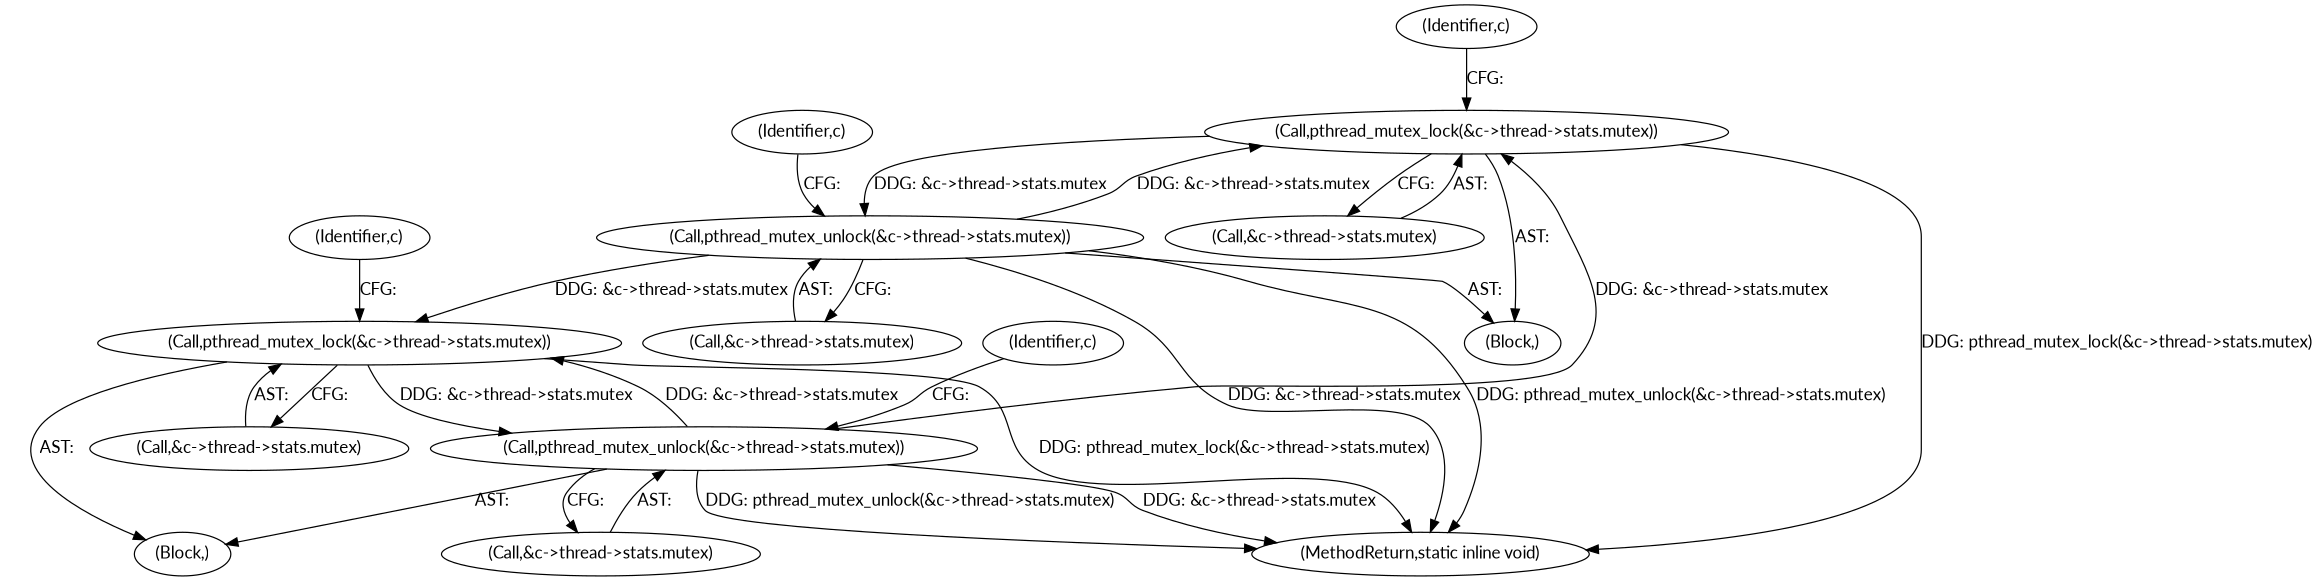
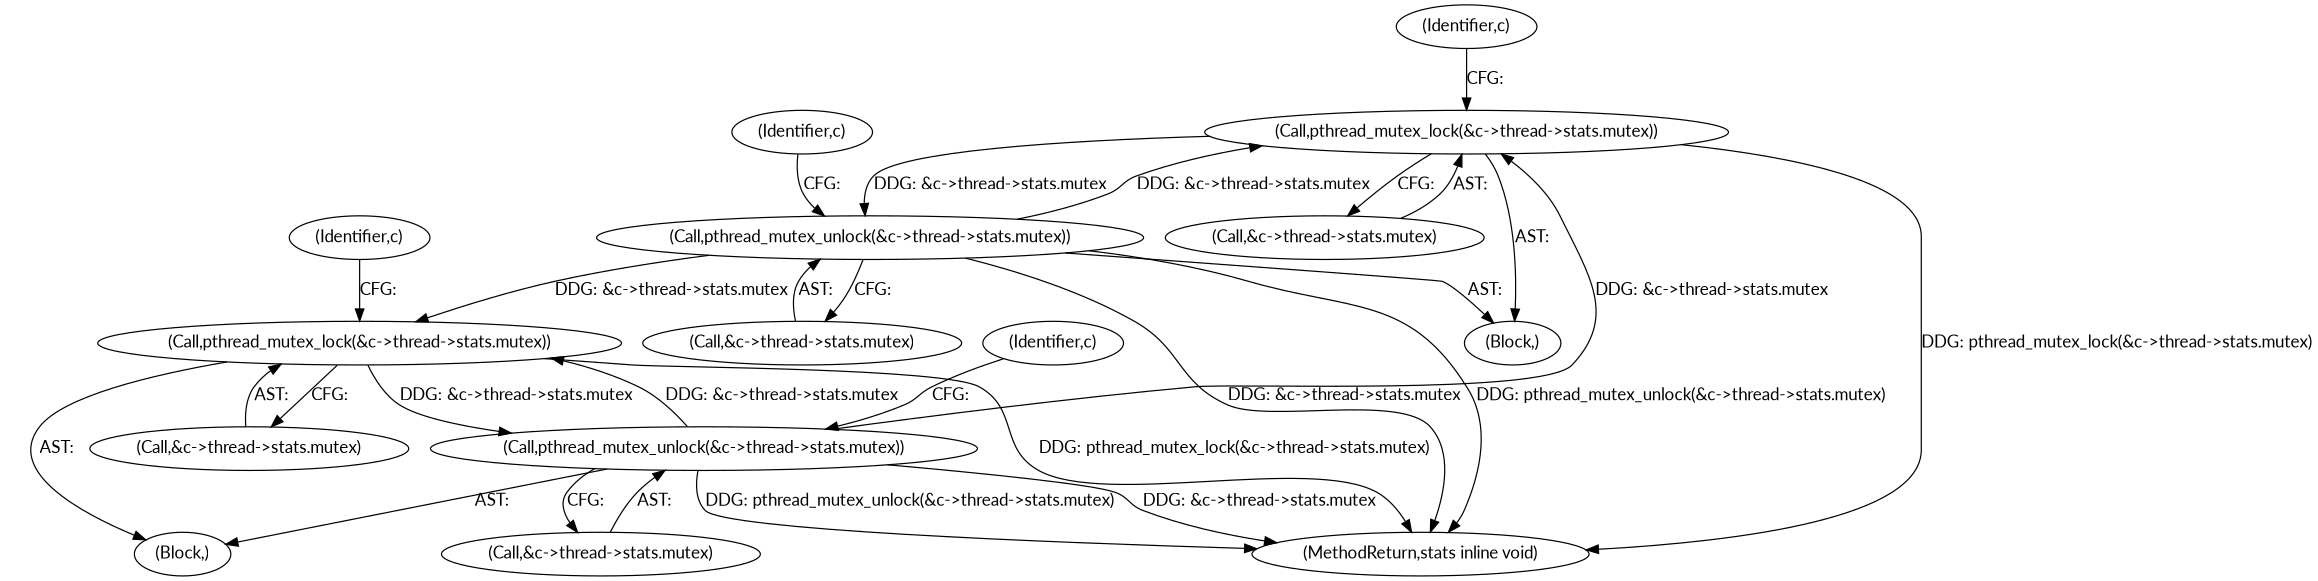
(1421, 554) -> (1421, 554)
